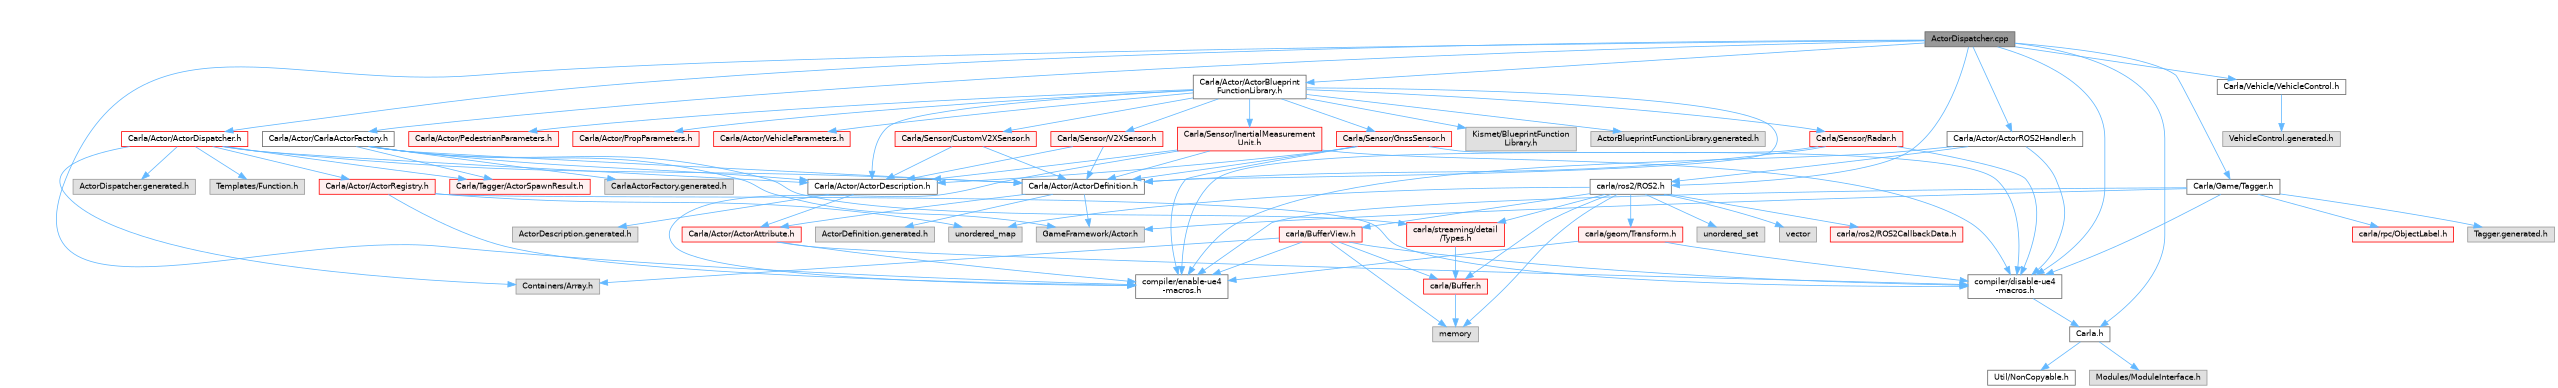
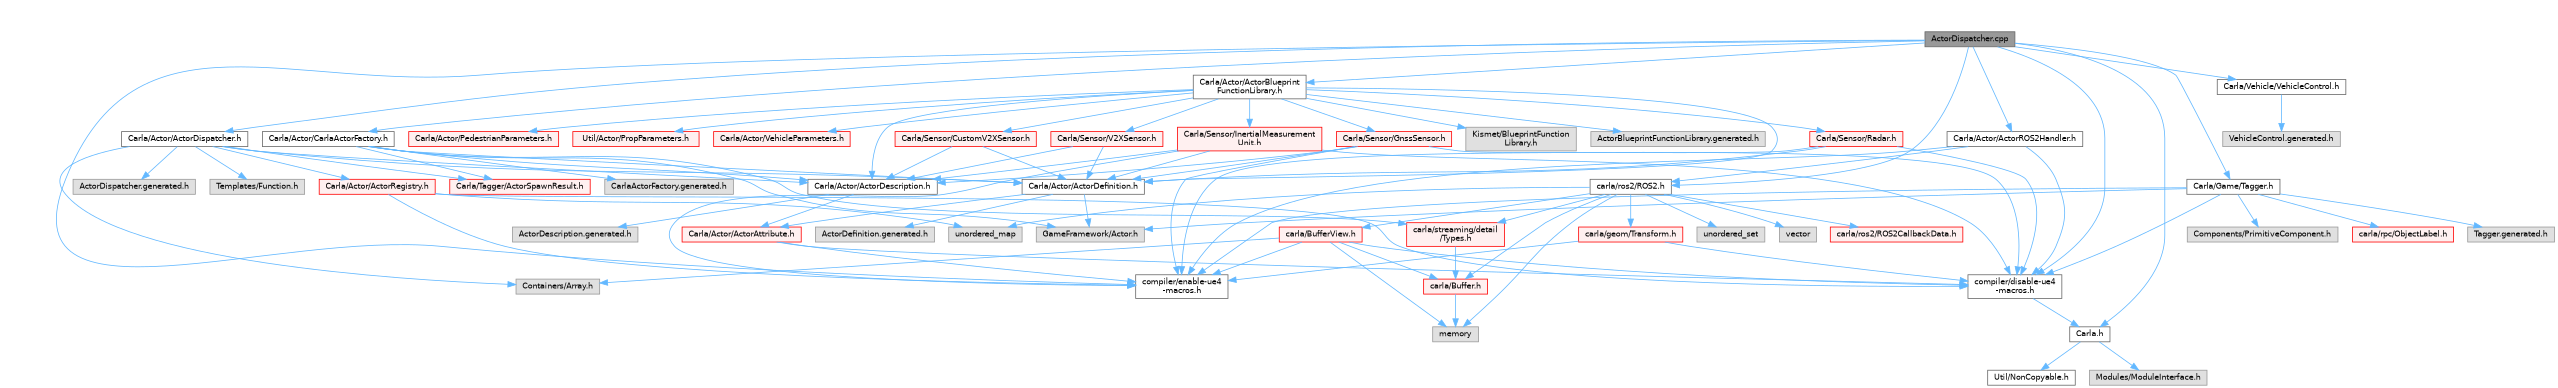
(185, 139) -> (185, 139)
(636, 139) -> (636, 139)
none -> (2263, 235)
